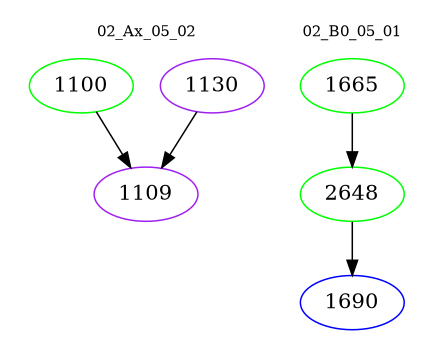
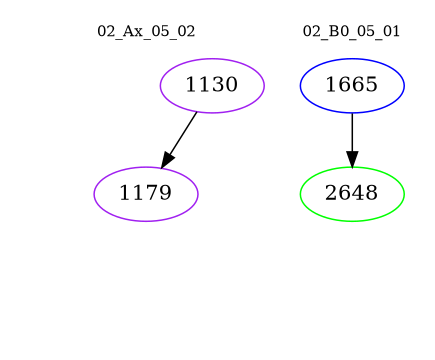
(81, 86) -> none
(352, 86) -> (352, 86)
(146, 194) -> (146, 194)
(352, 303) -> none
